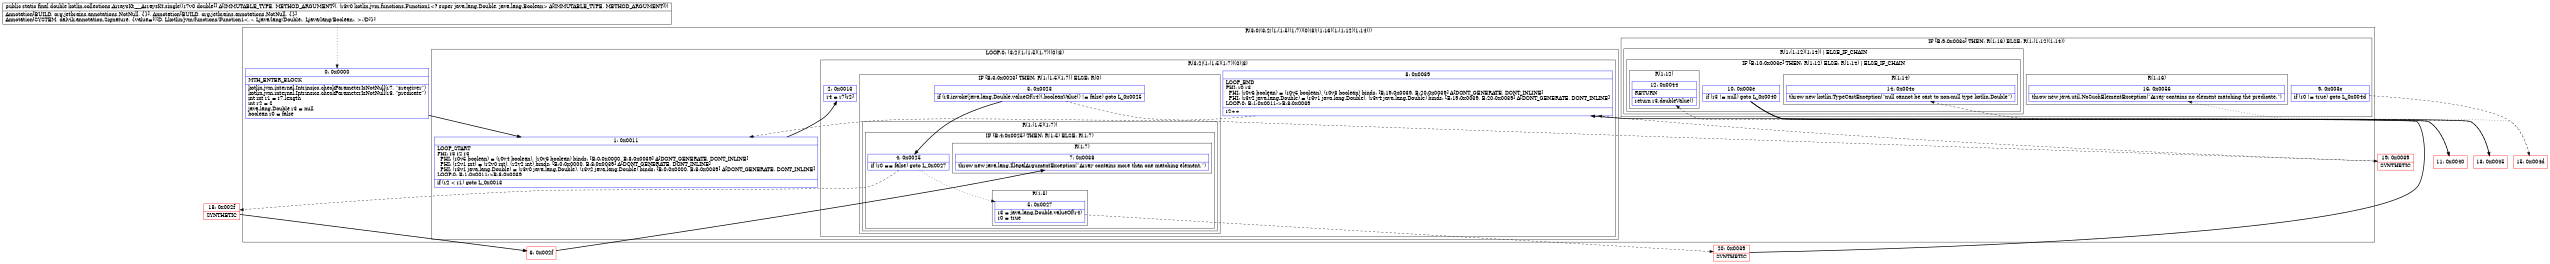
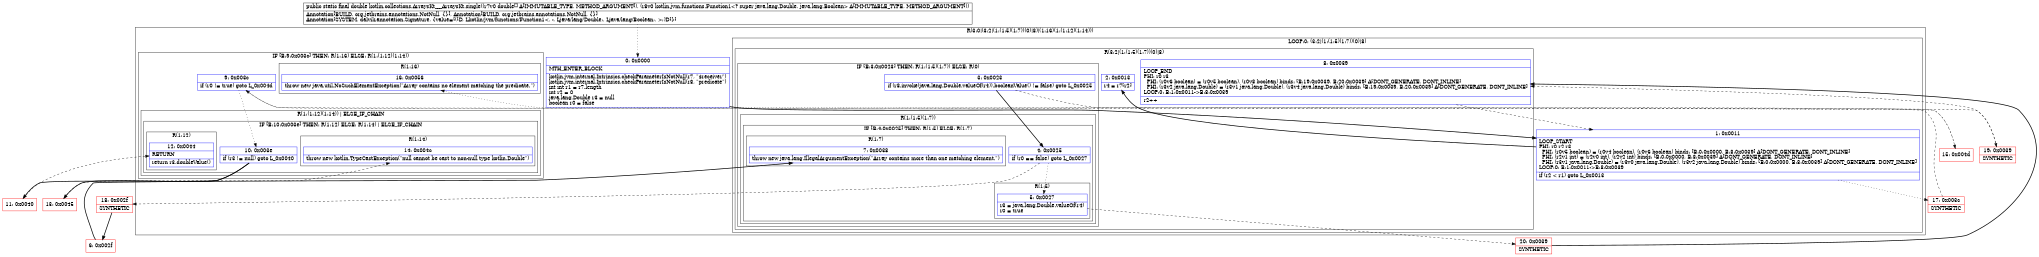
none -> (247, 117)
(454, 154) -> (1556, 147)
none -> (1946, 205)
